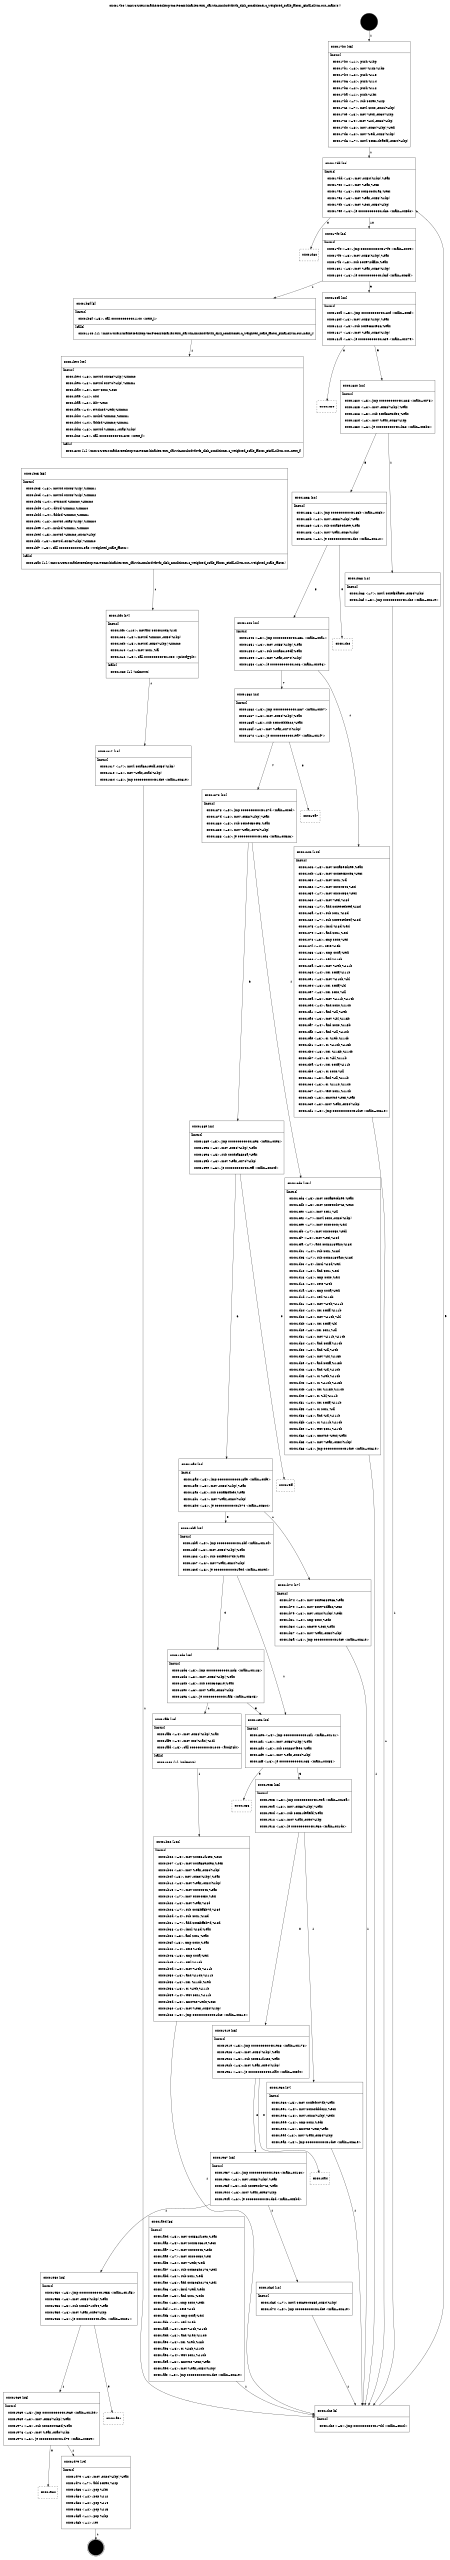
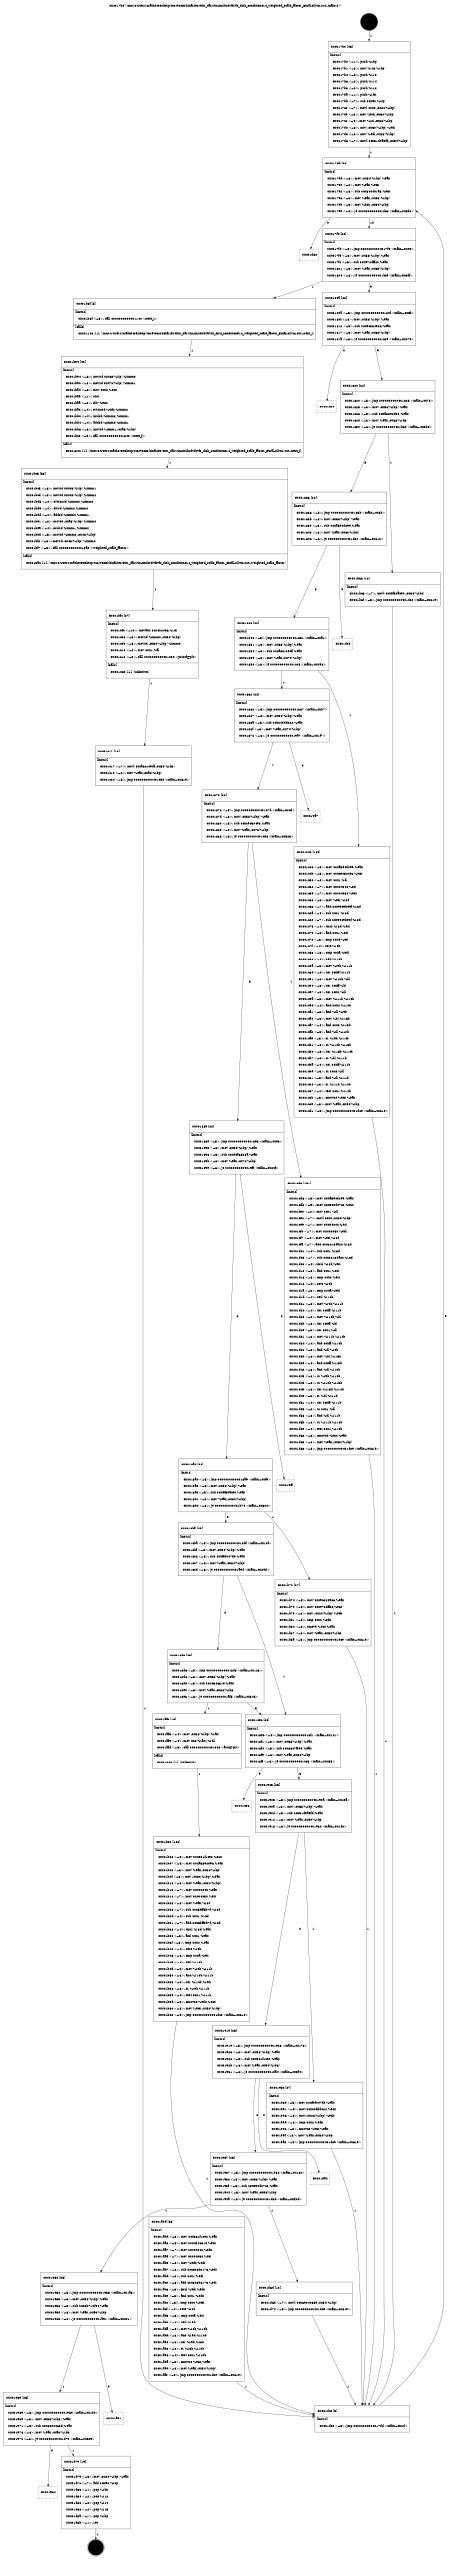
none -> (169, 462)
